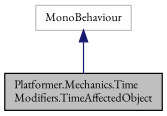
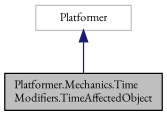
(84, 18) -> (84, 18)
